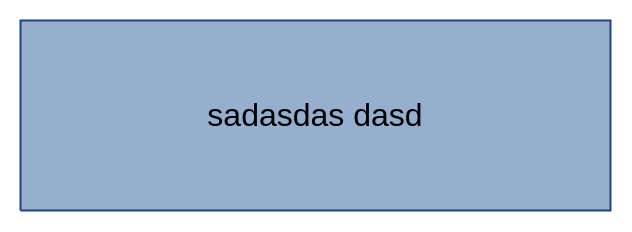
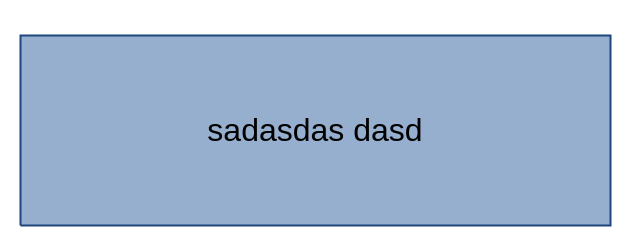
(316, 116) -> (316, 131)
